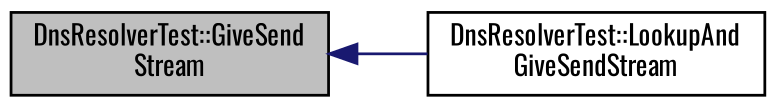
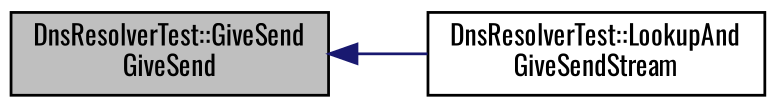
(170, 54) -> (170, 54)
